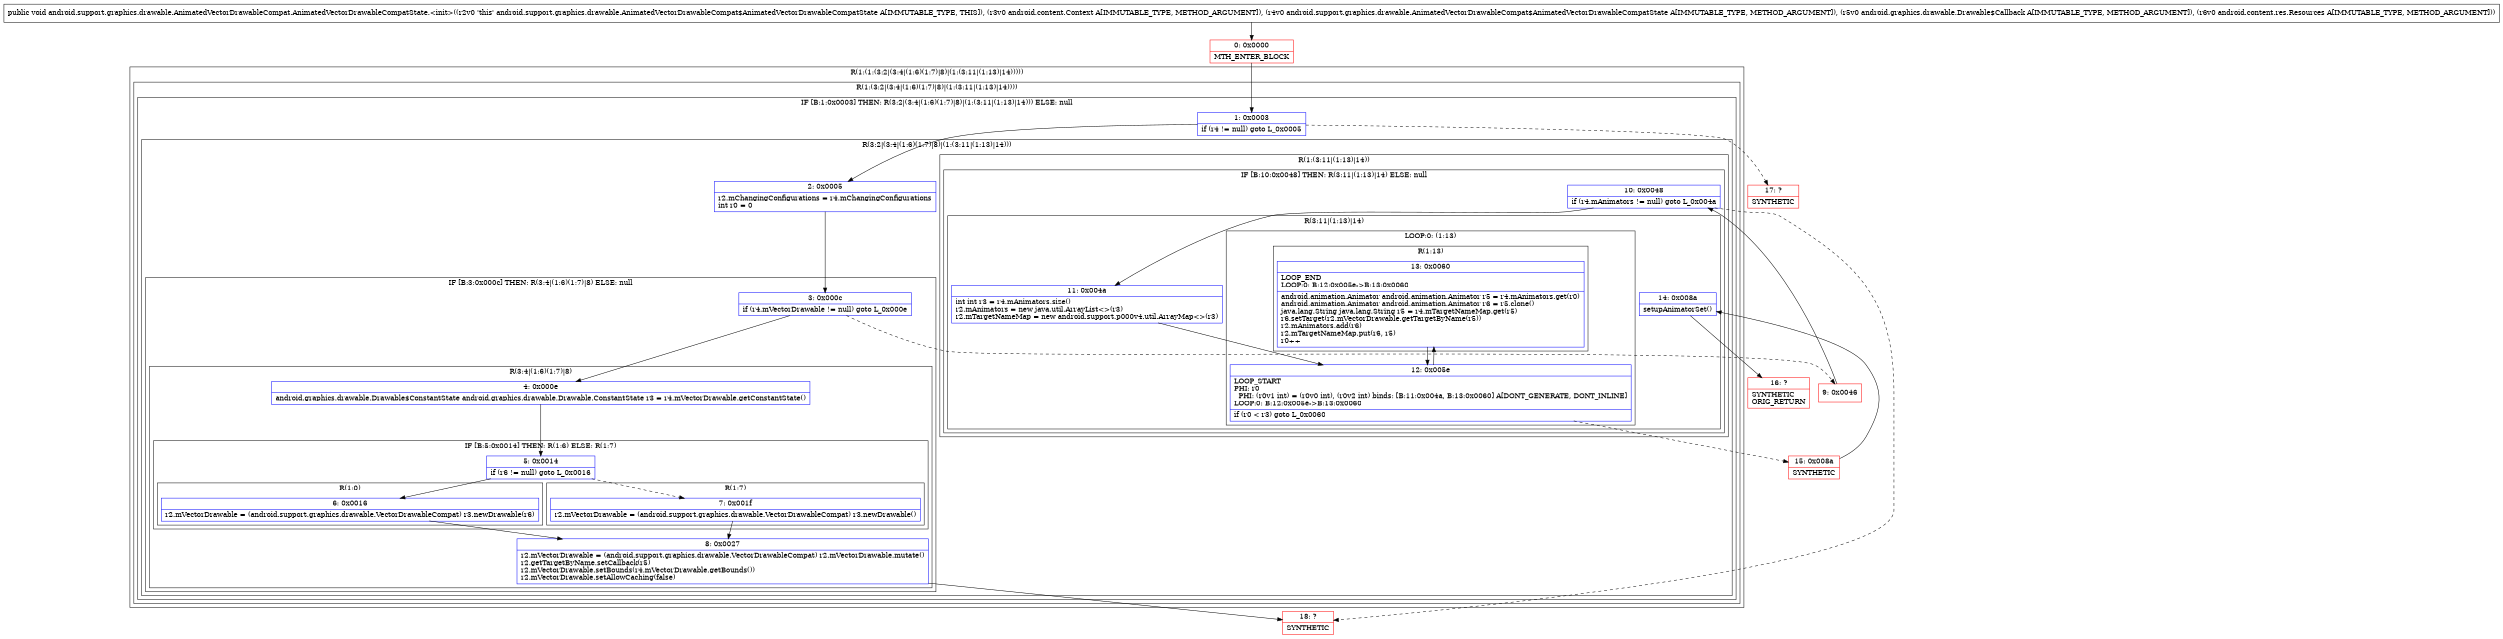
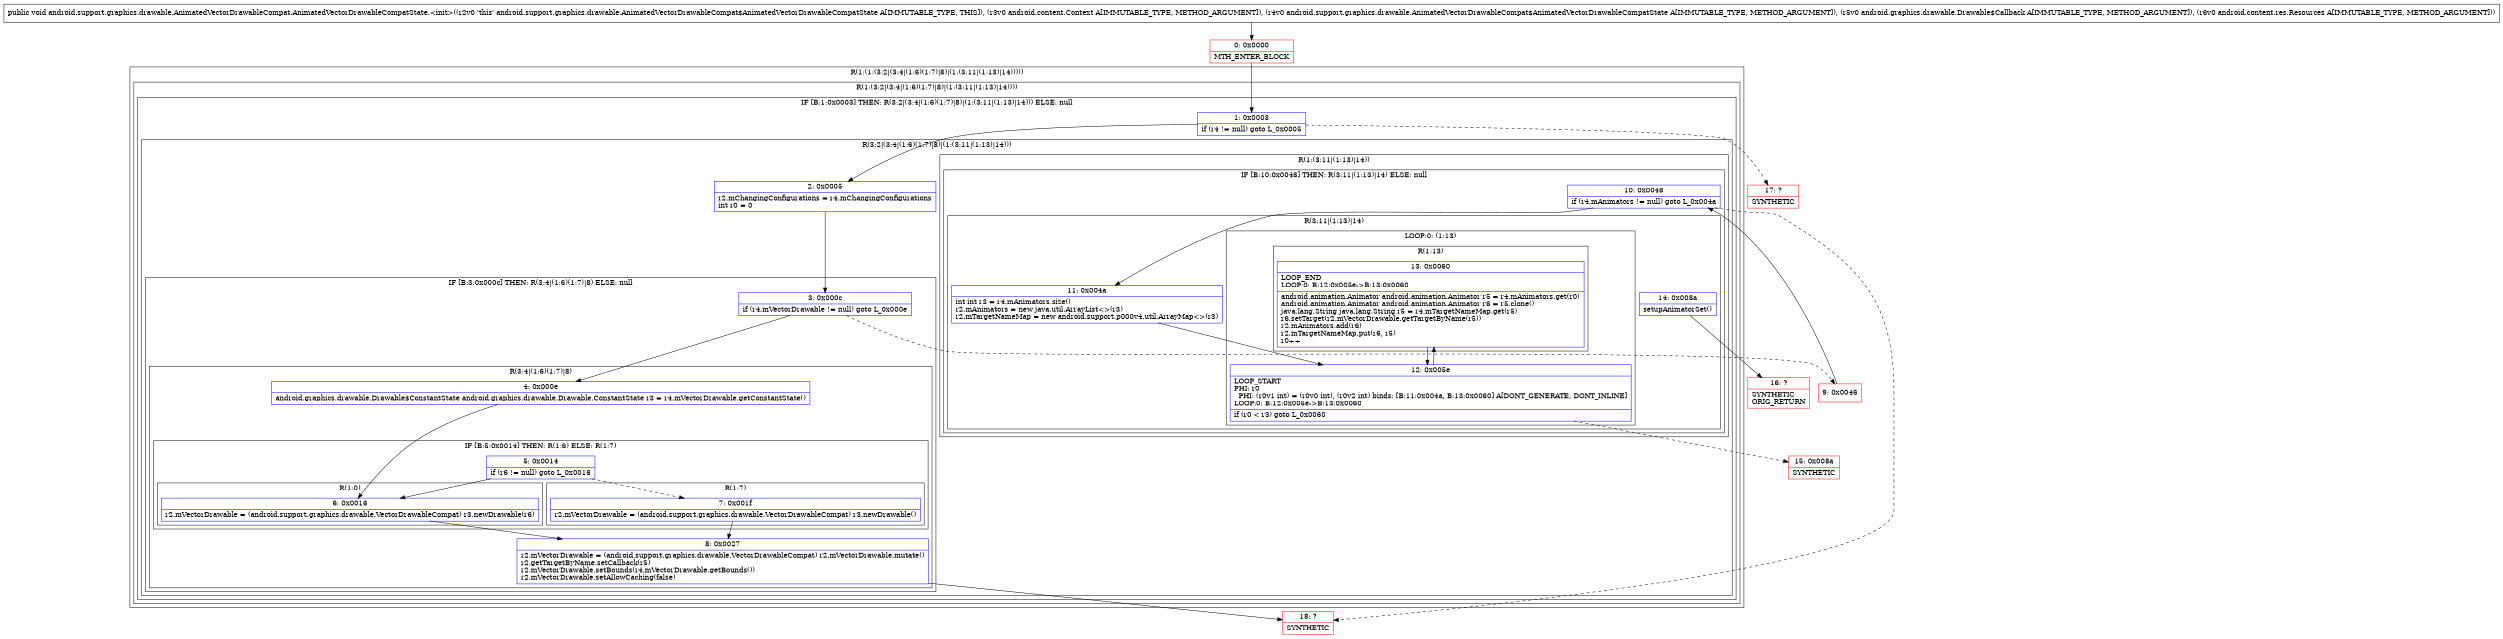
(1849, 352) -> none
(541, 428) -> (422, 437)
